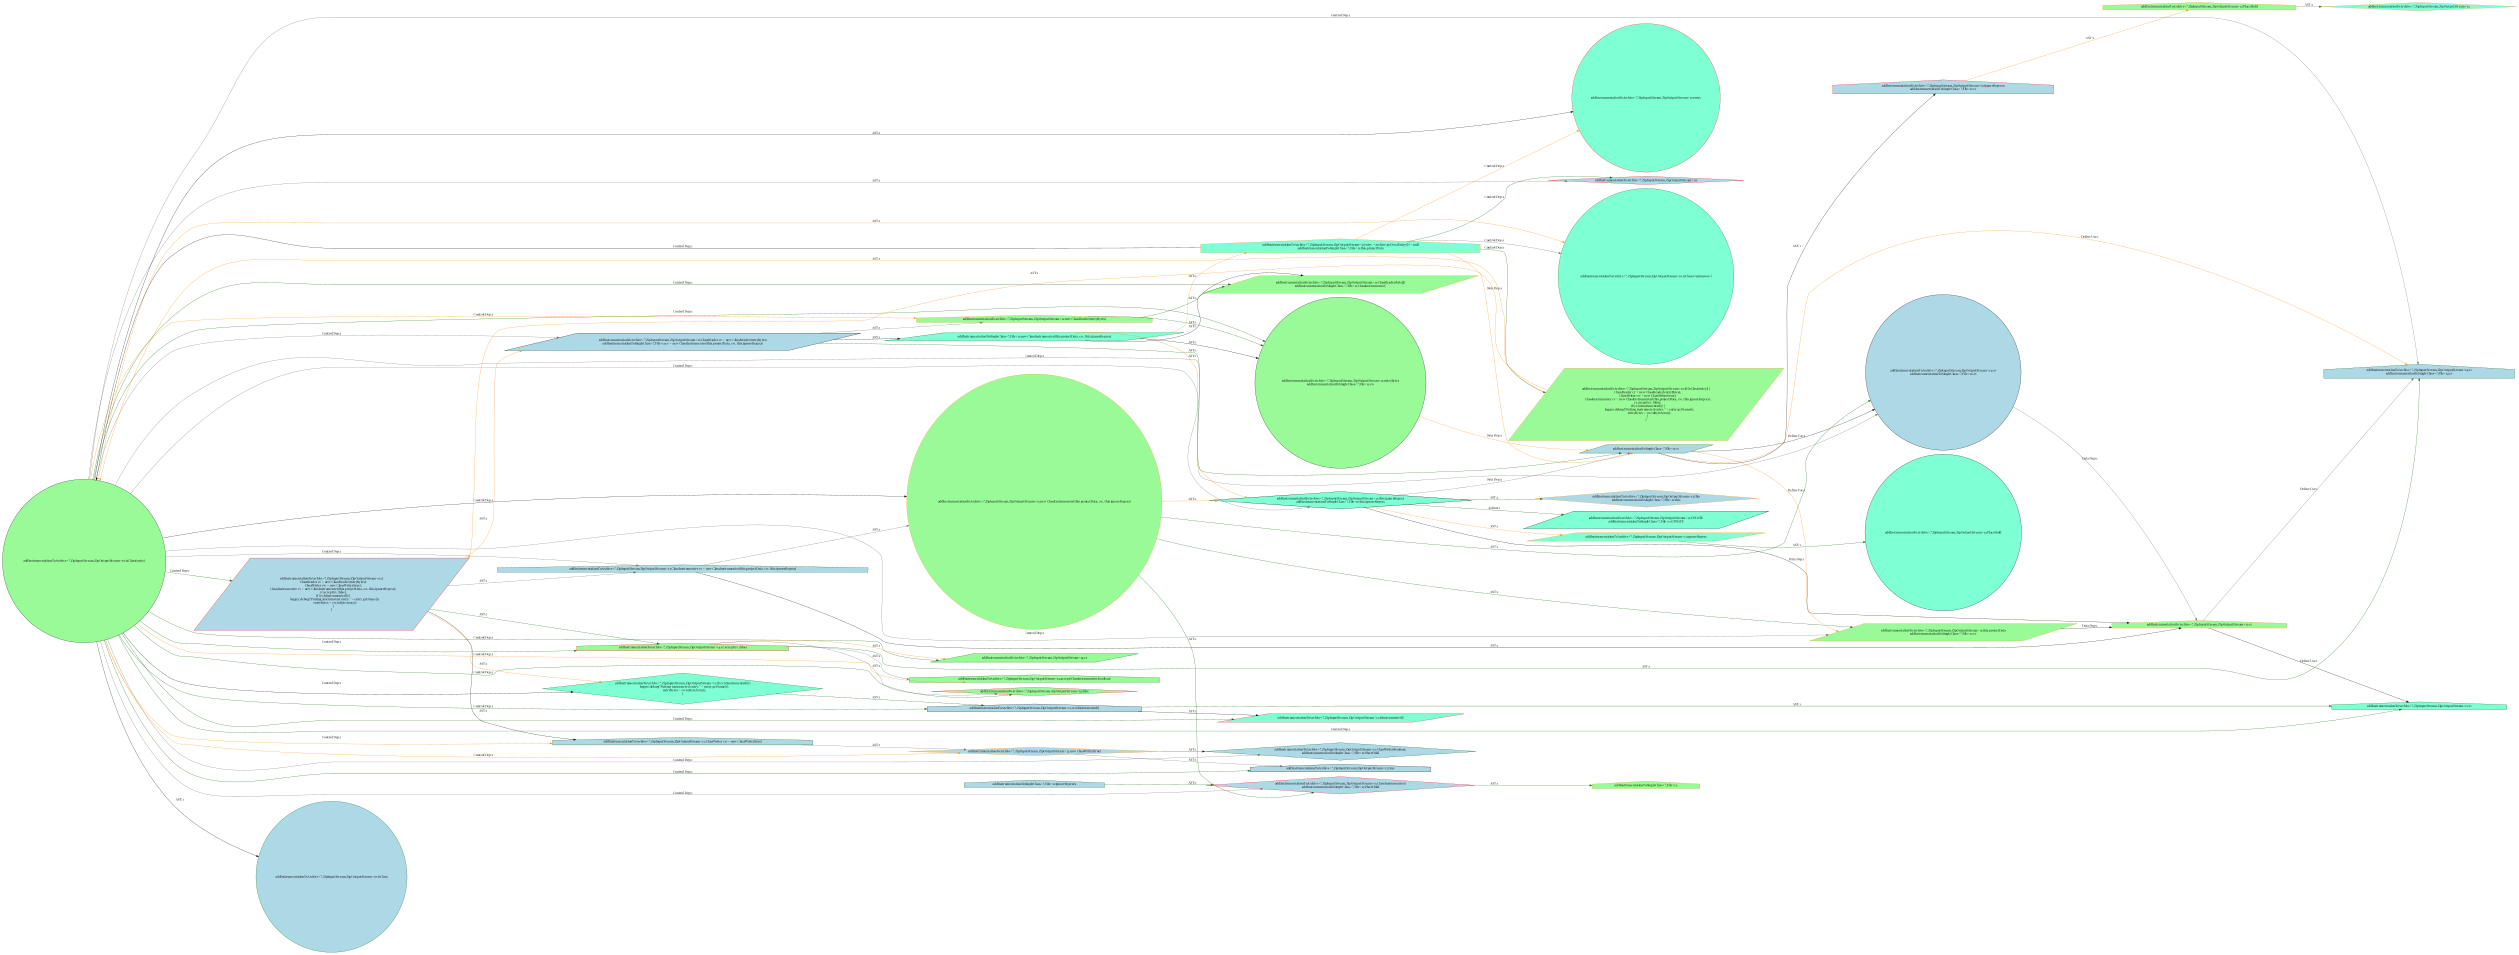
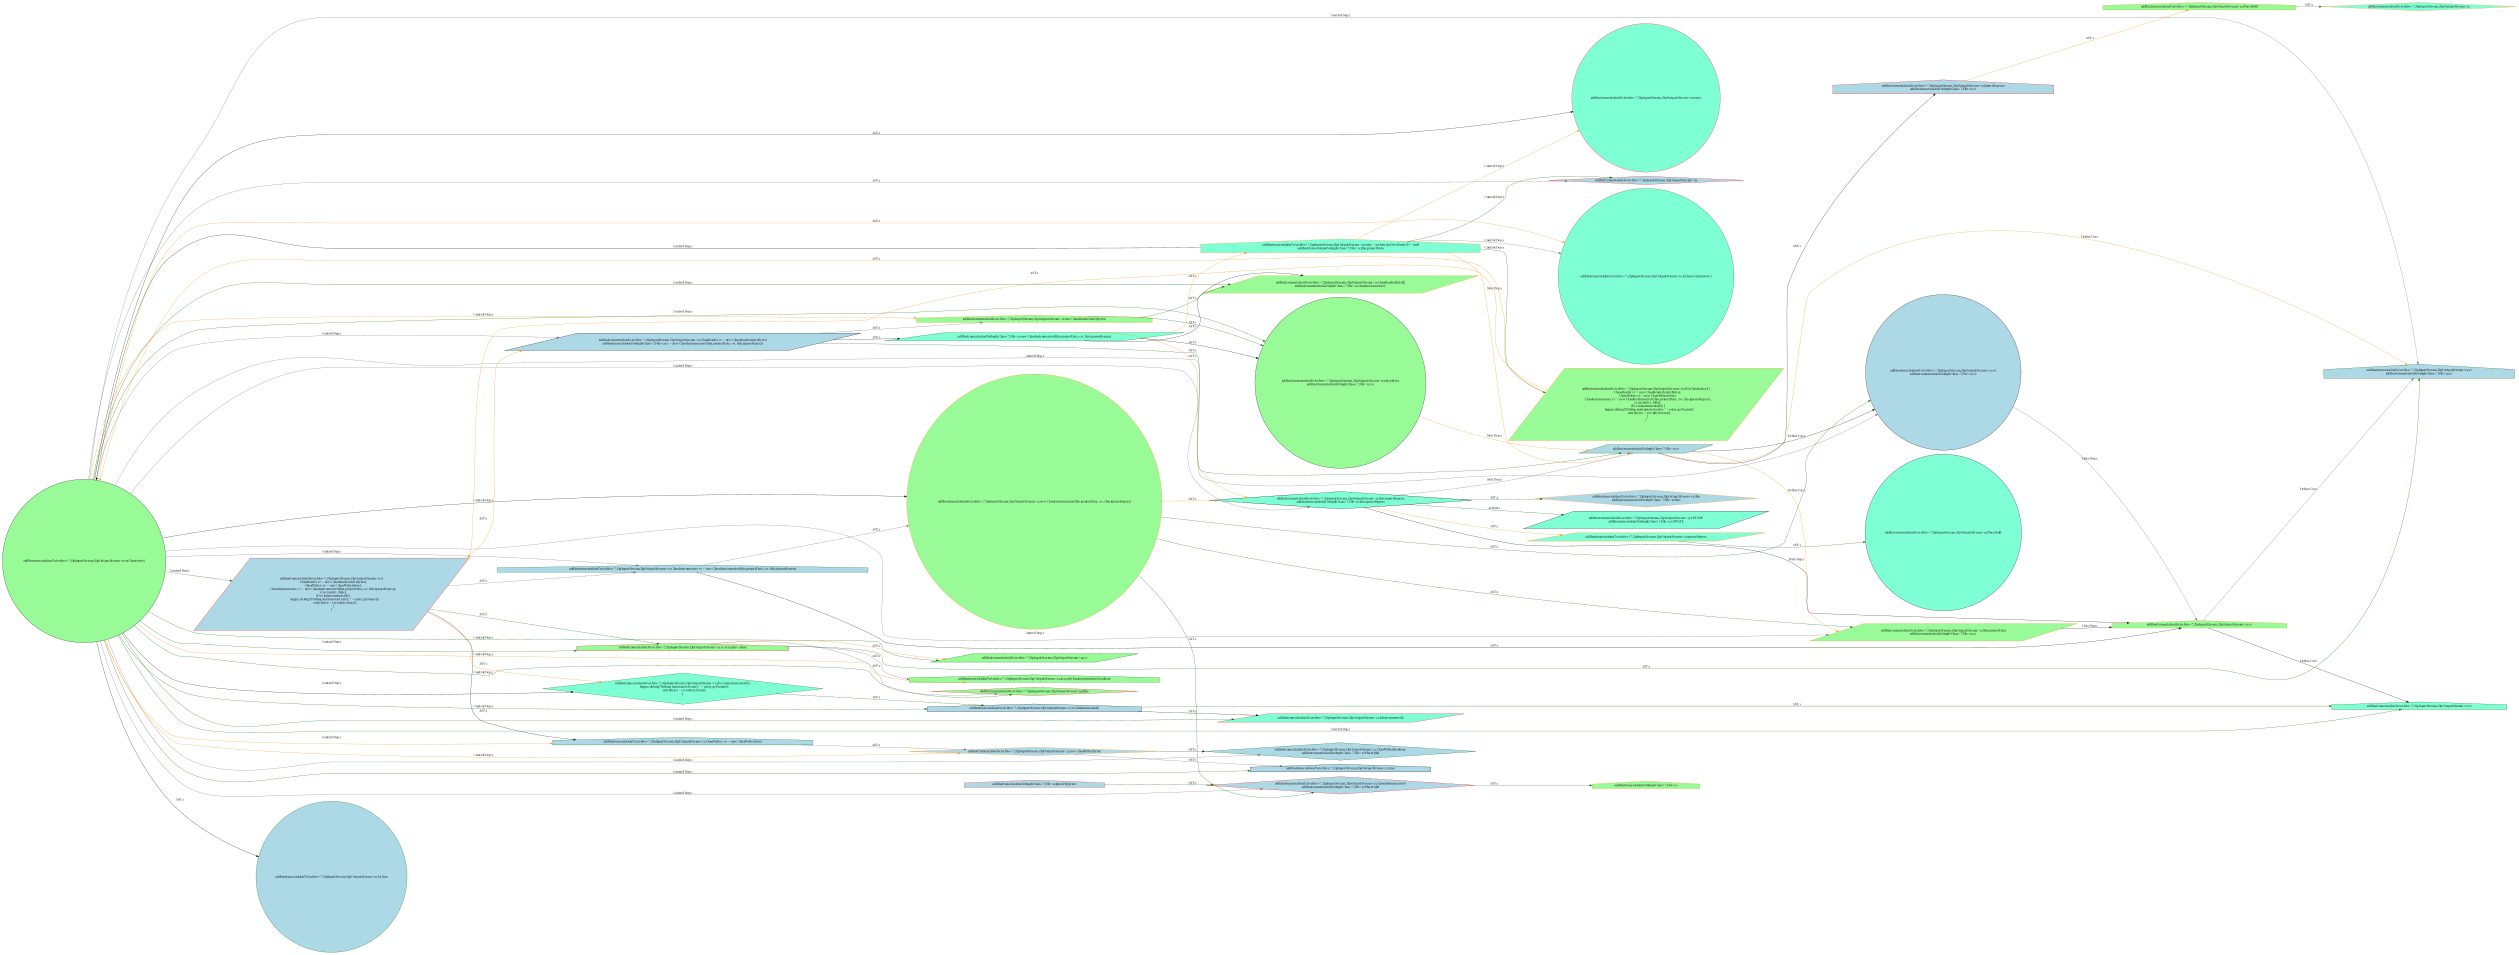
(1034, 784) -> (1034, 784)
